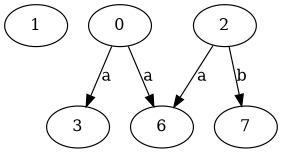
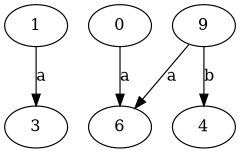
(225, 26) -> (204, 26)
(101, 71) -> (36, 70)
(246, 127) -> (204, 127)
